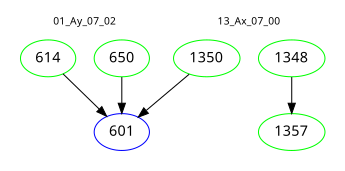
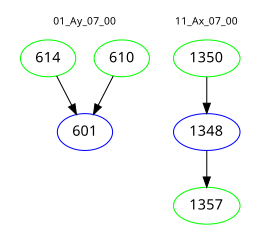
(85, 22) -> (85, 22)
(249, 22) -> (207, 22)
(122, 58) -> (122, 58)
(292, 58) -> (207, 132)
(172, 89) -> (207, 90)
